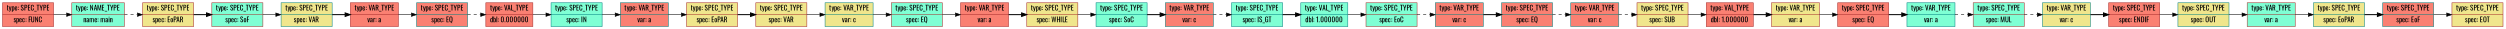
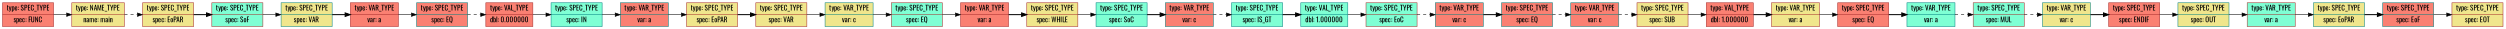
(98, 15) -> (98, 15)
